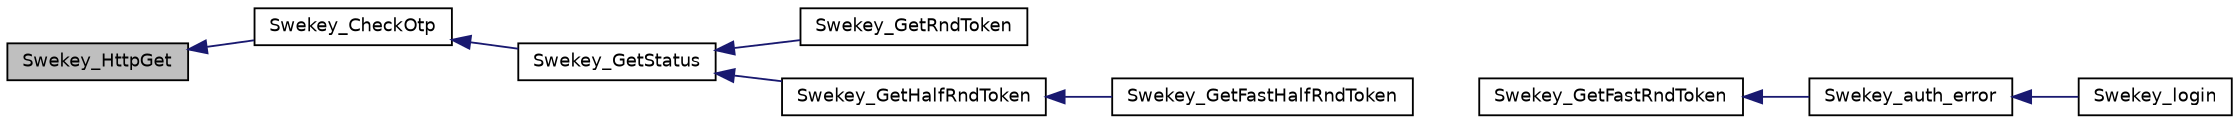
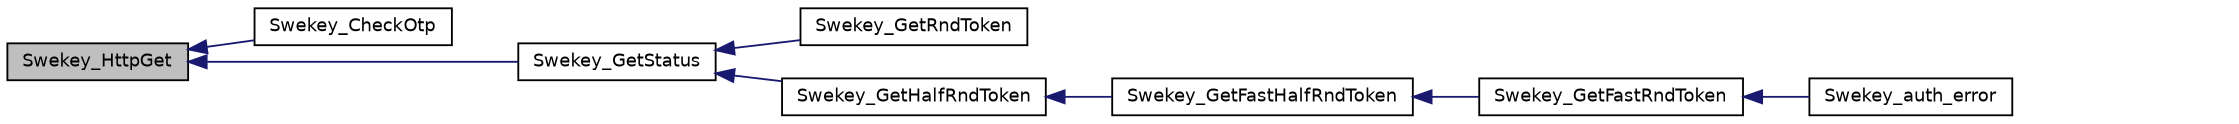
(494, 46) -> (363, 62)
none -> (1455, 97)
(2155, 97) -> none
